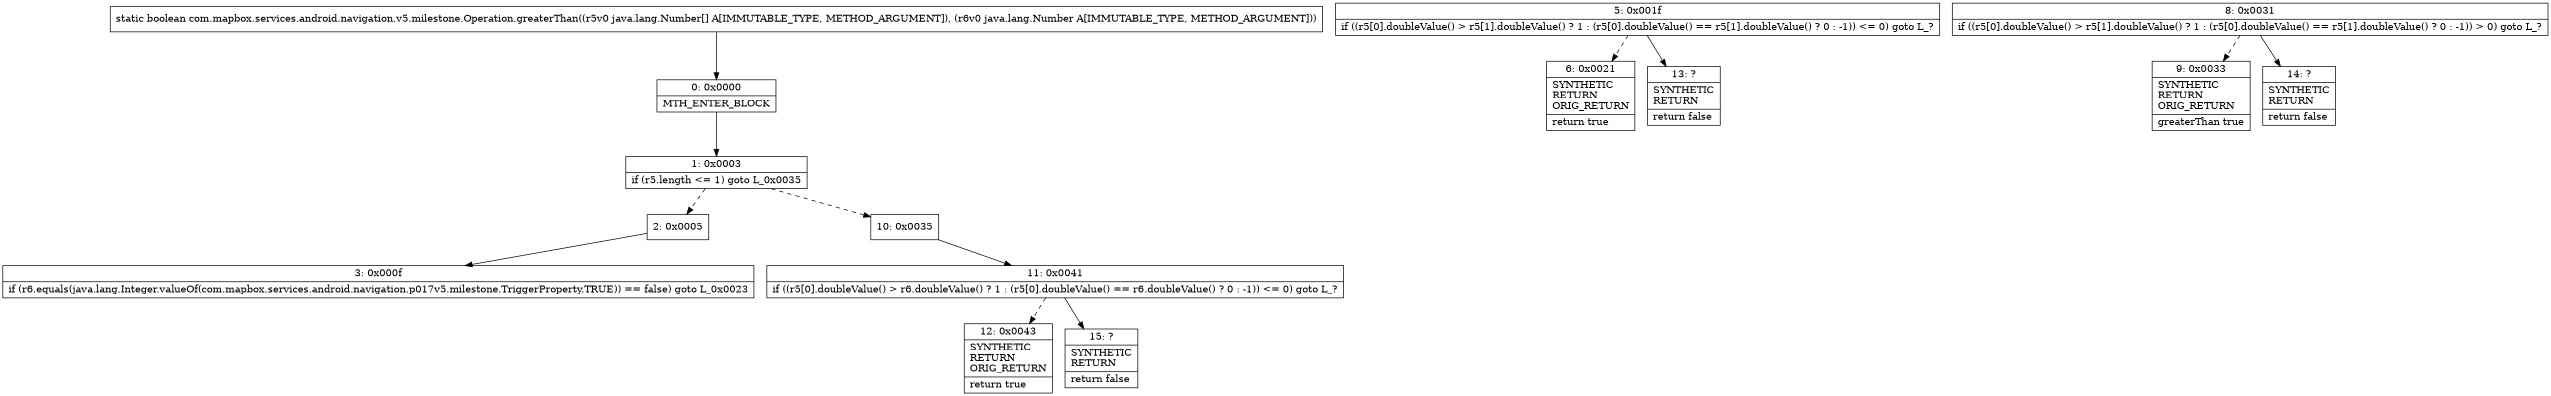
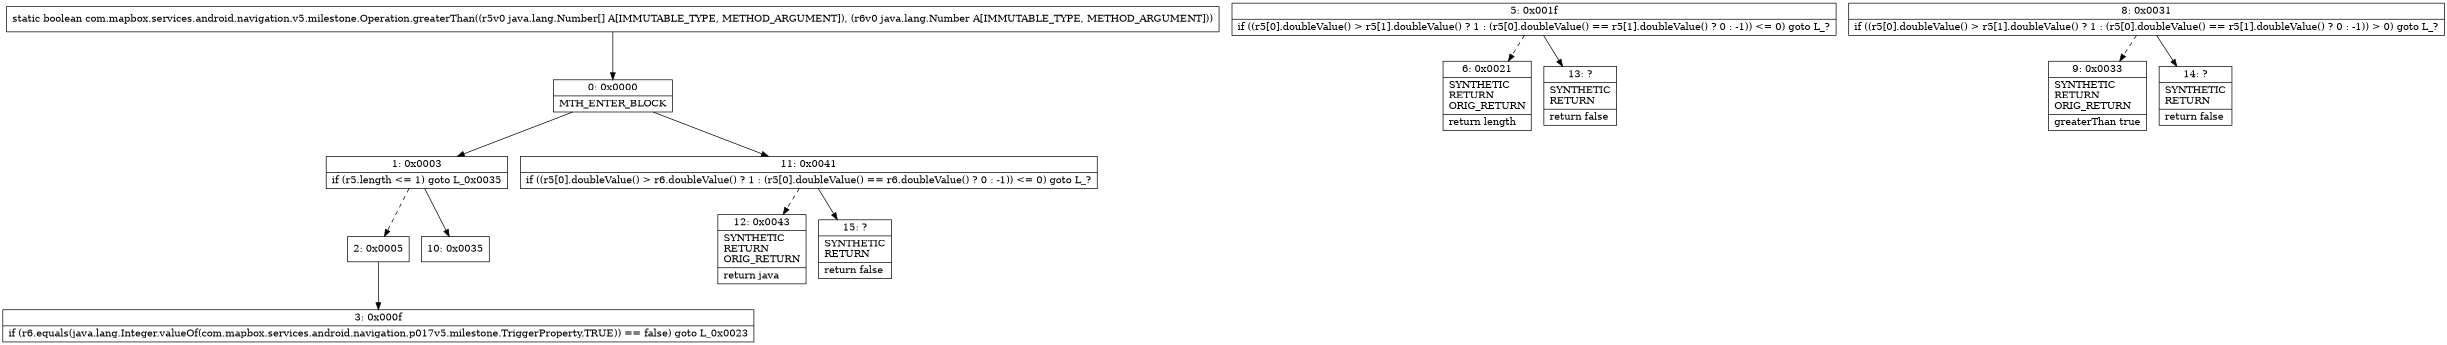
(1581, 122) -> (1483, 122)
(817, 202) -> (435, 209)
(972, 252) -> (707, 133)
(998, 385) -> (751, 275)
